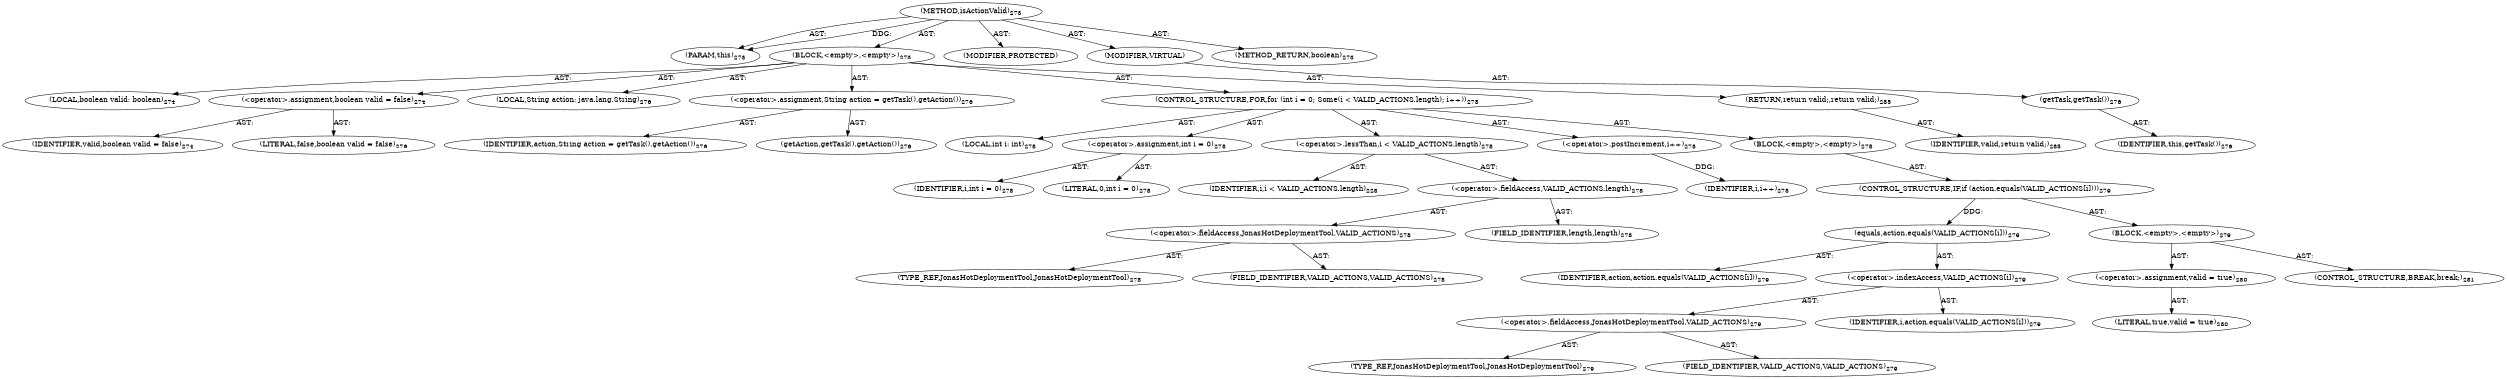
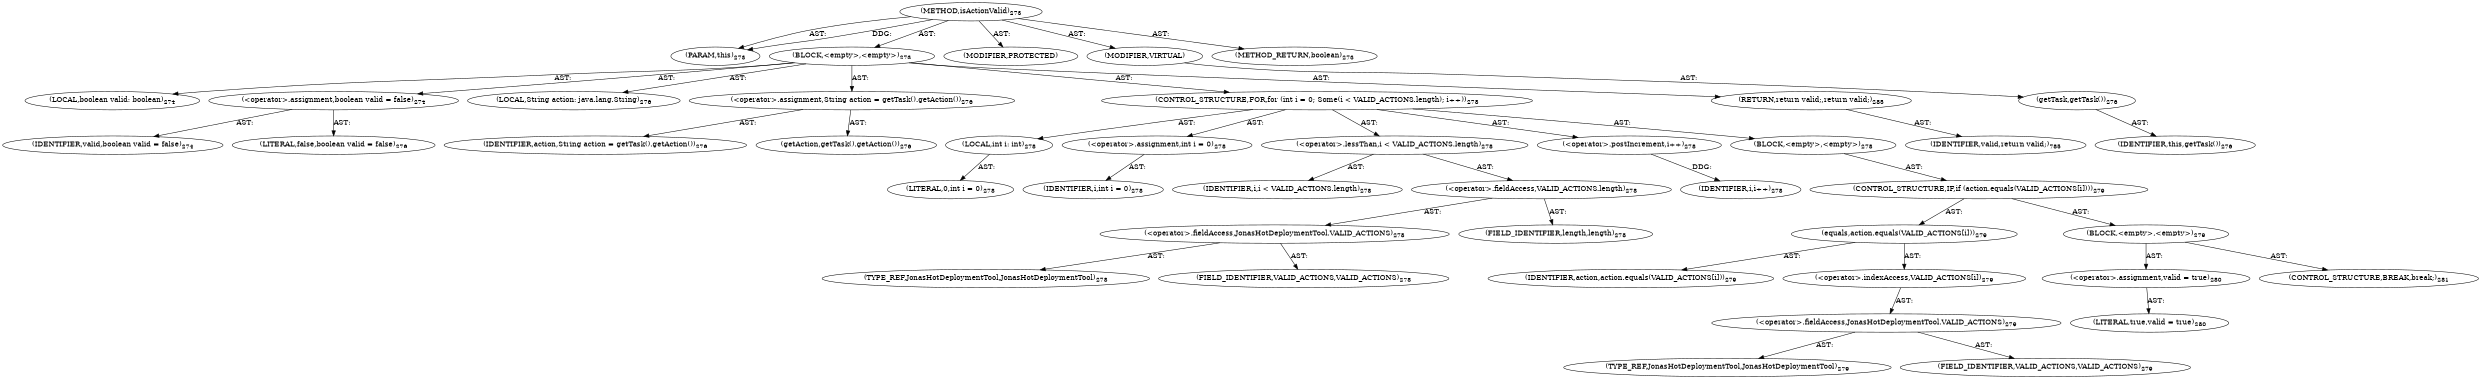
(2055, 144) -> (2055, 144)
(1134, 166) -> (977, 166)
(1372, 189) -> (1366, 189)
(1975, 212) -> (1955, 212)
(1945, 323) -> none
